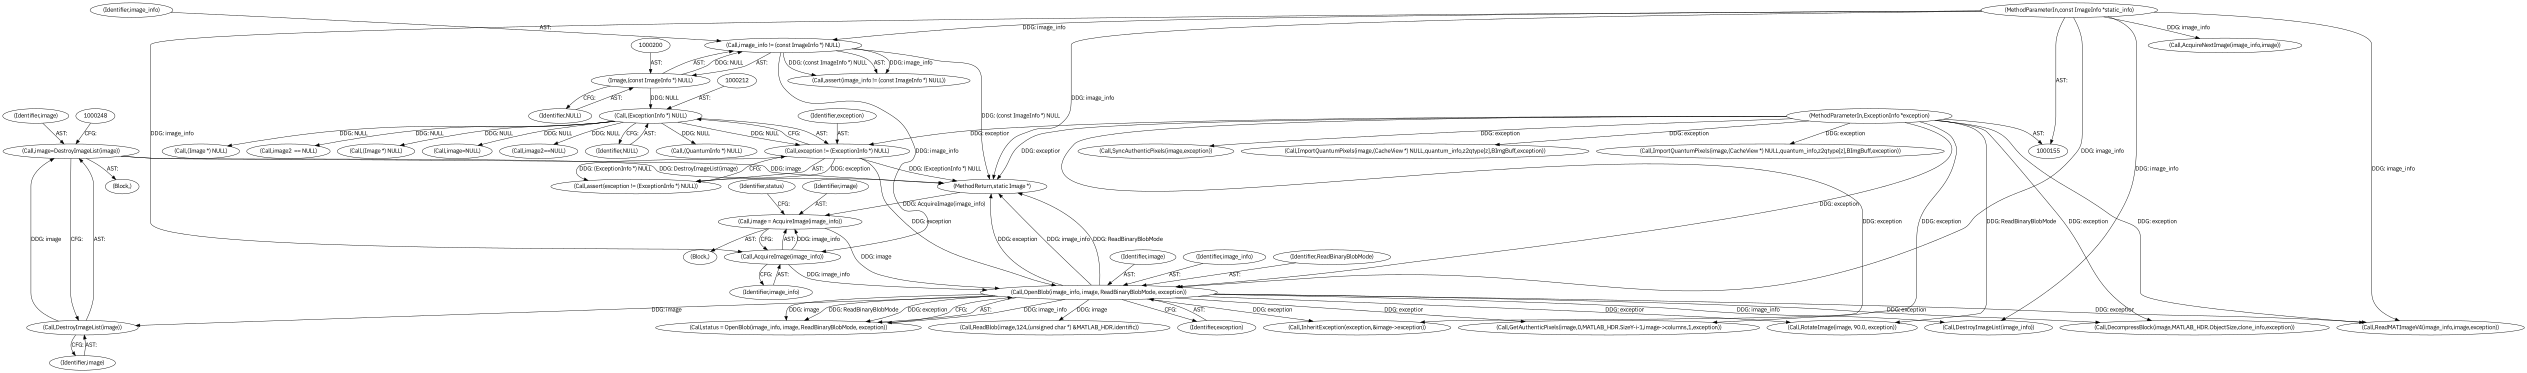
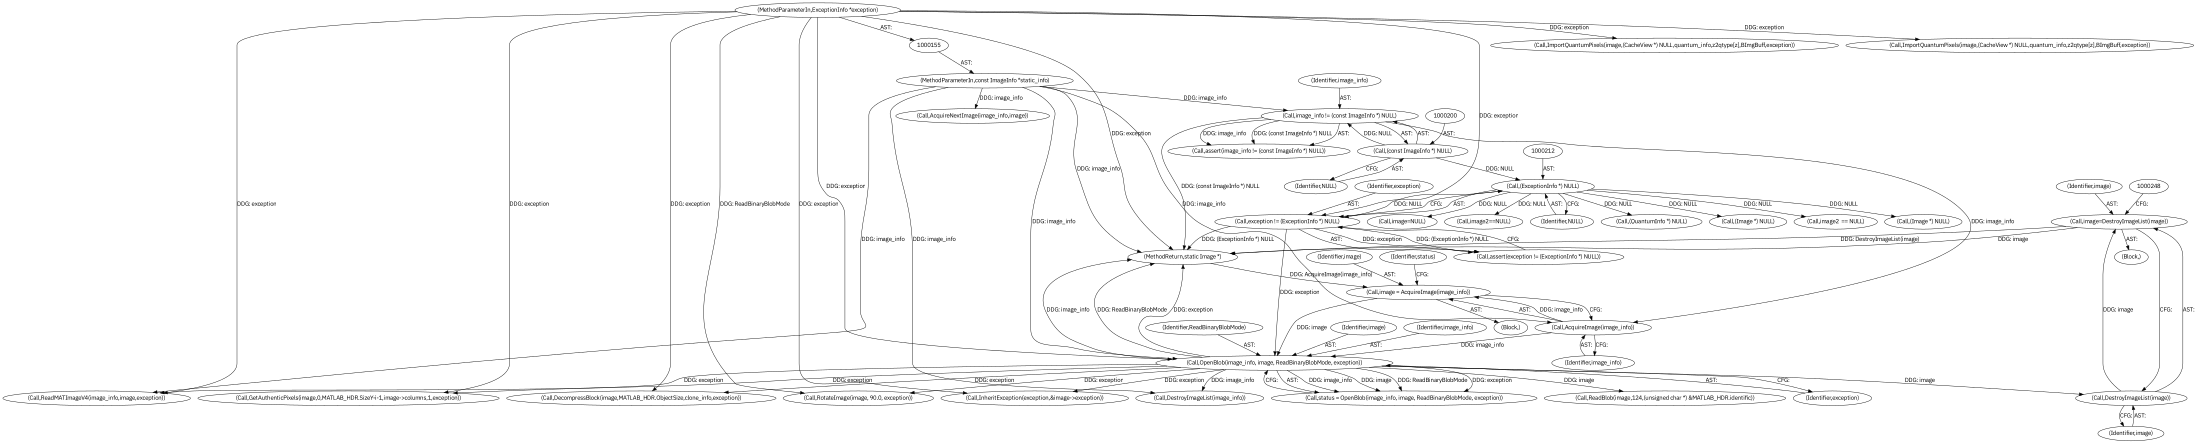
(2056, 78) -> (954, 62)
(651, 81) -> (1413, 151)
(1156, 151) -> none
